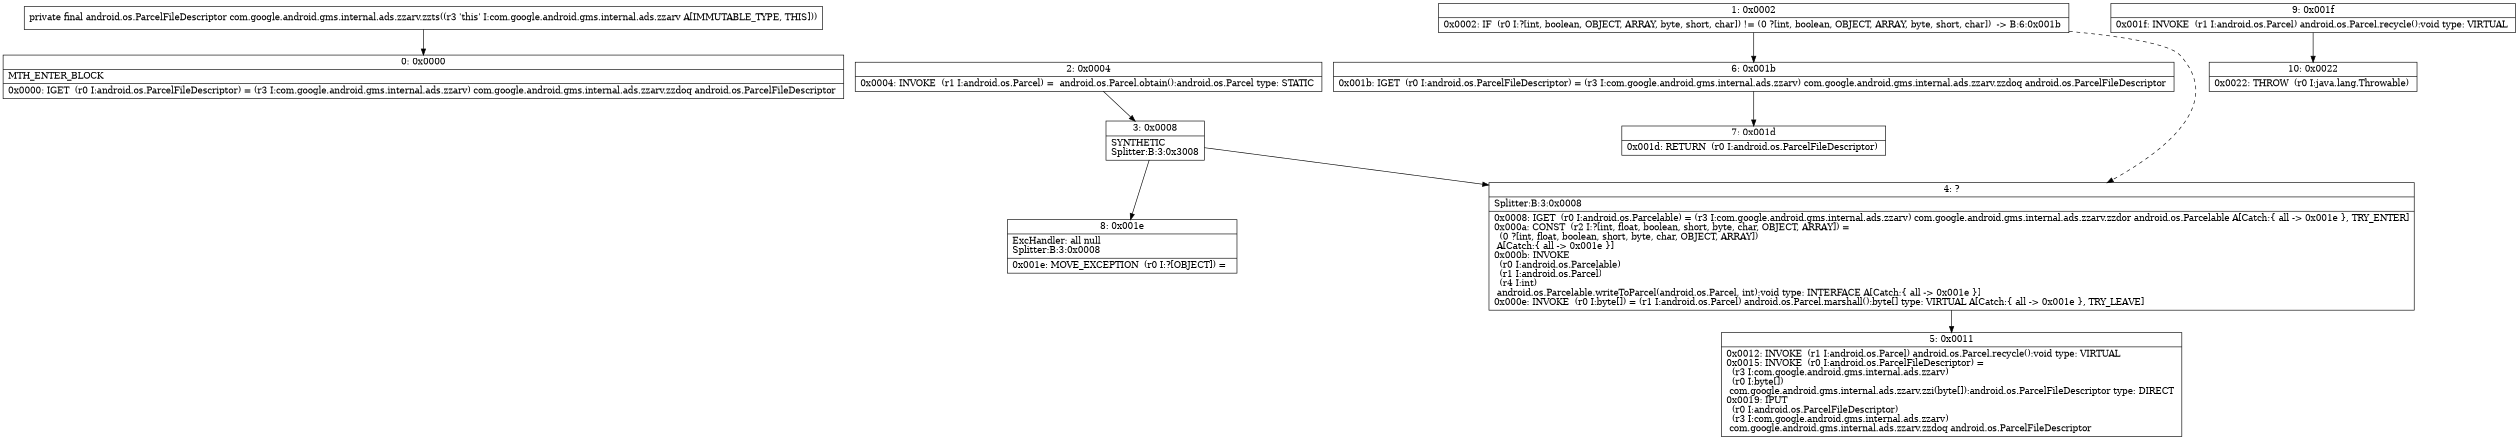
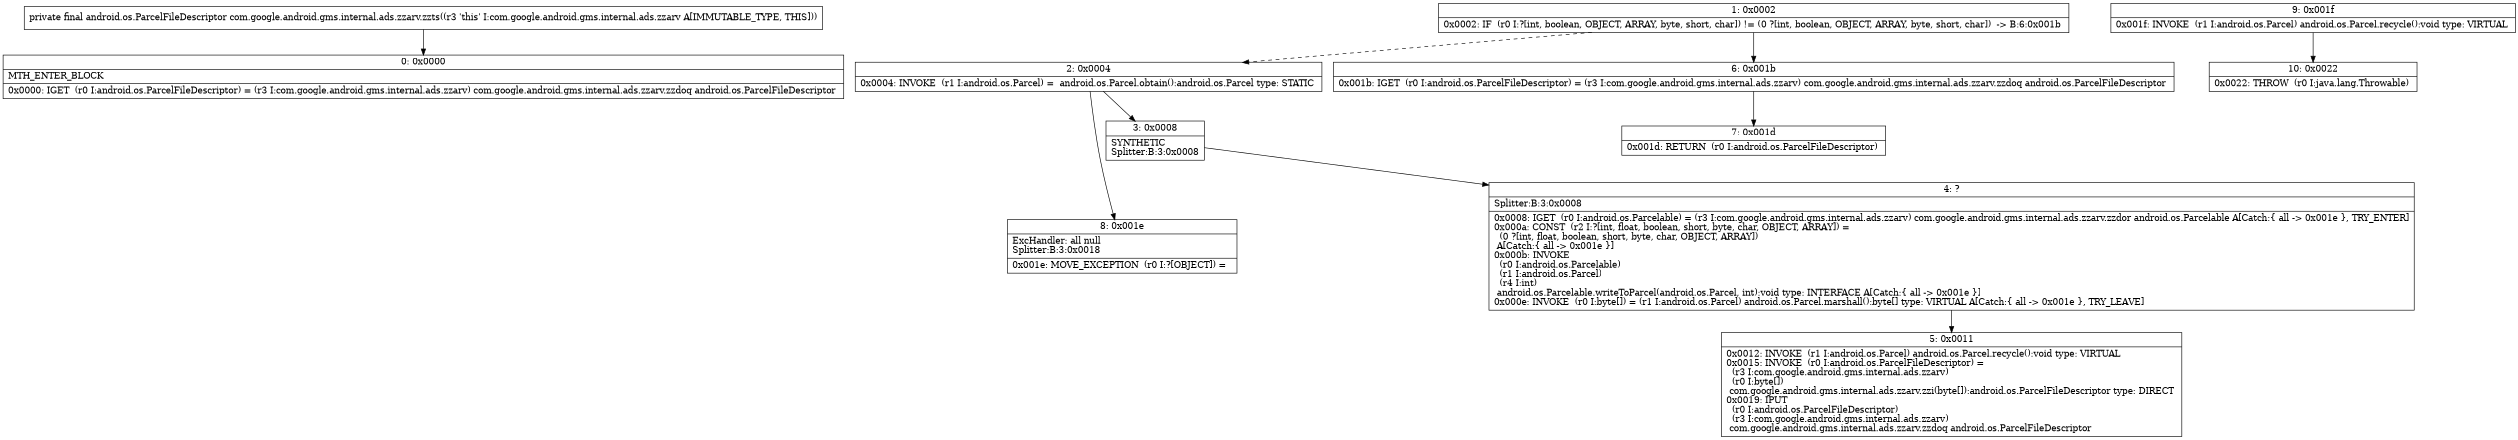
(2193, 77) -> (1420, 47)
(1155, 152) -> (1155, 152)
(1141, 187) -> (1099, 153)
(1057, 250) -> (1057, 250)
